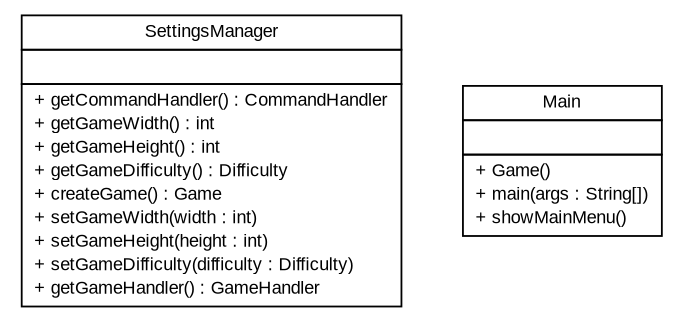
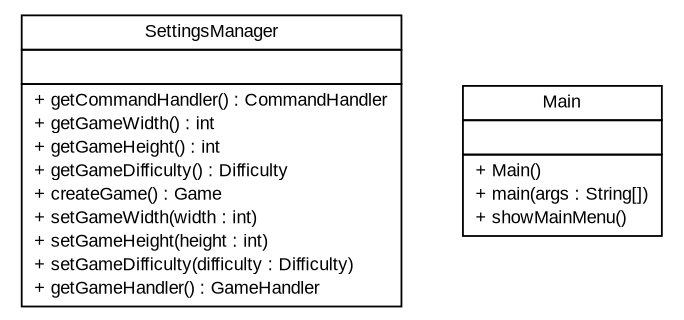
(514, 171) -> (509, 171)
